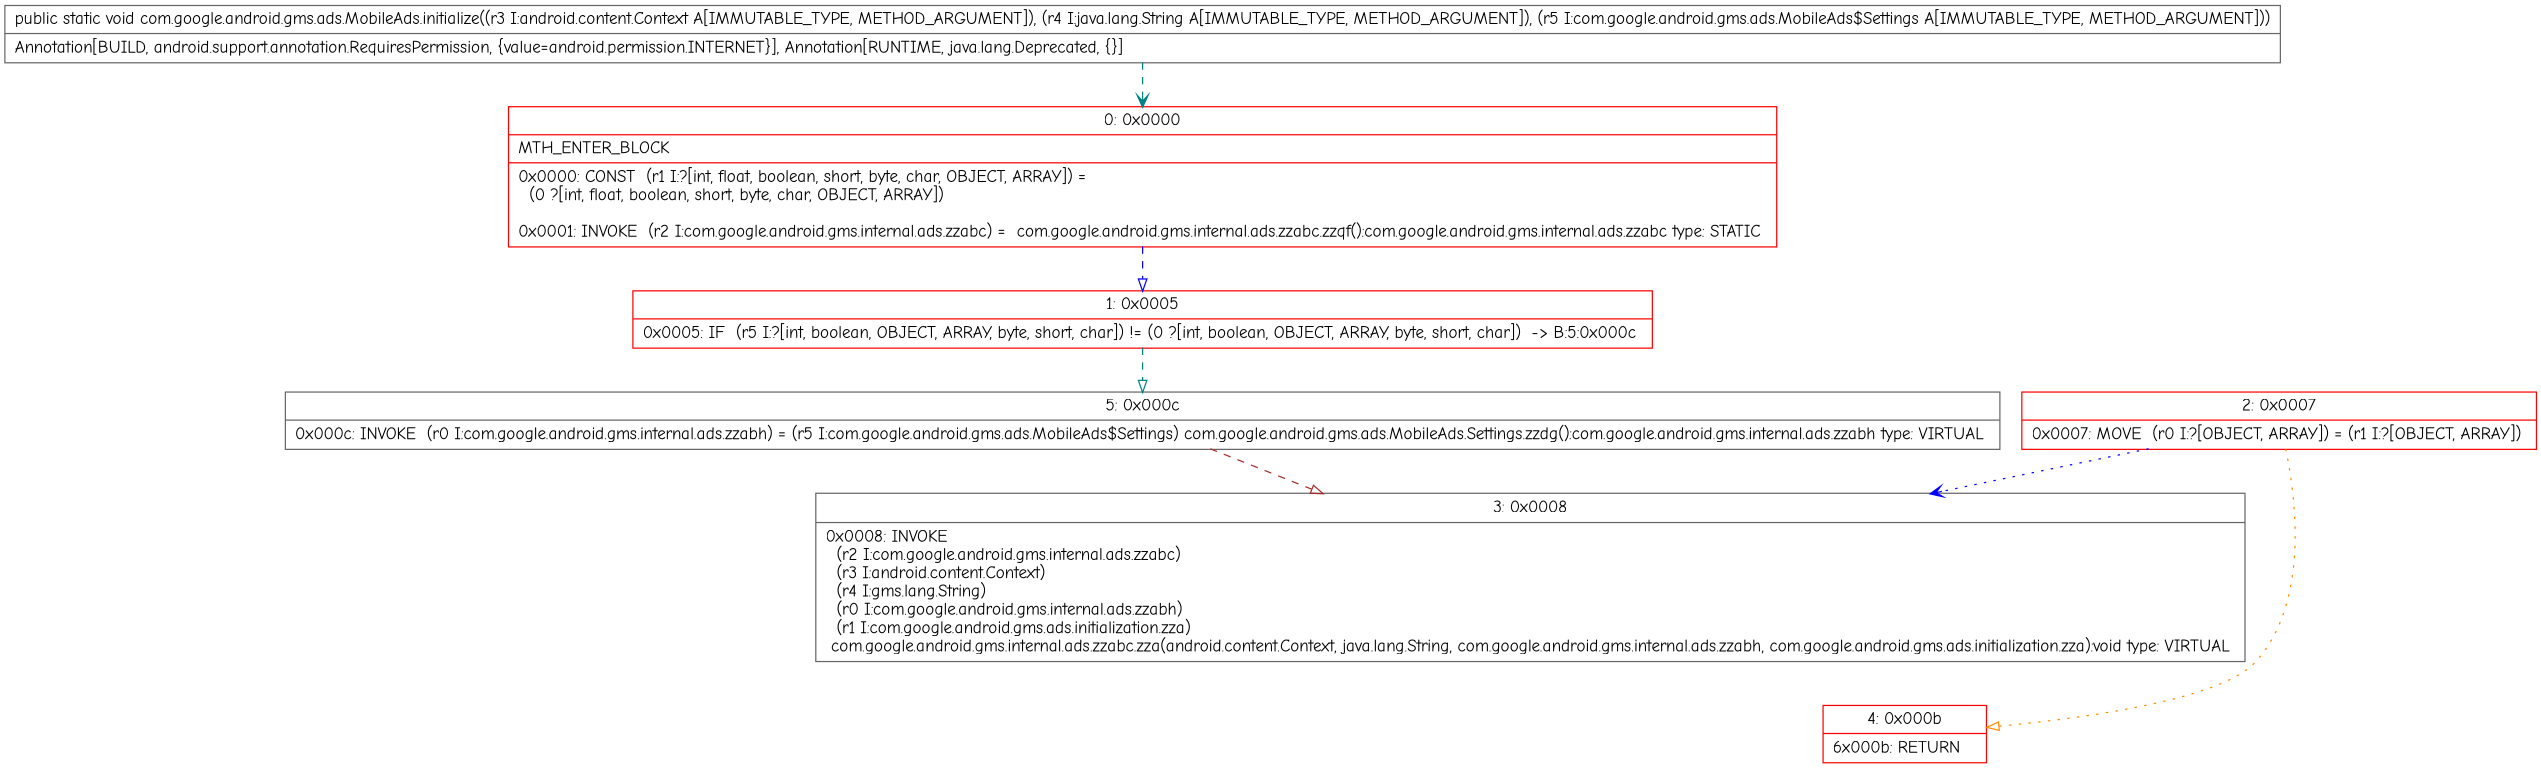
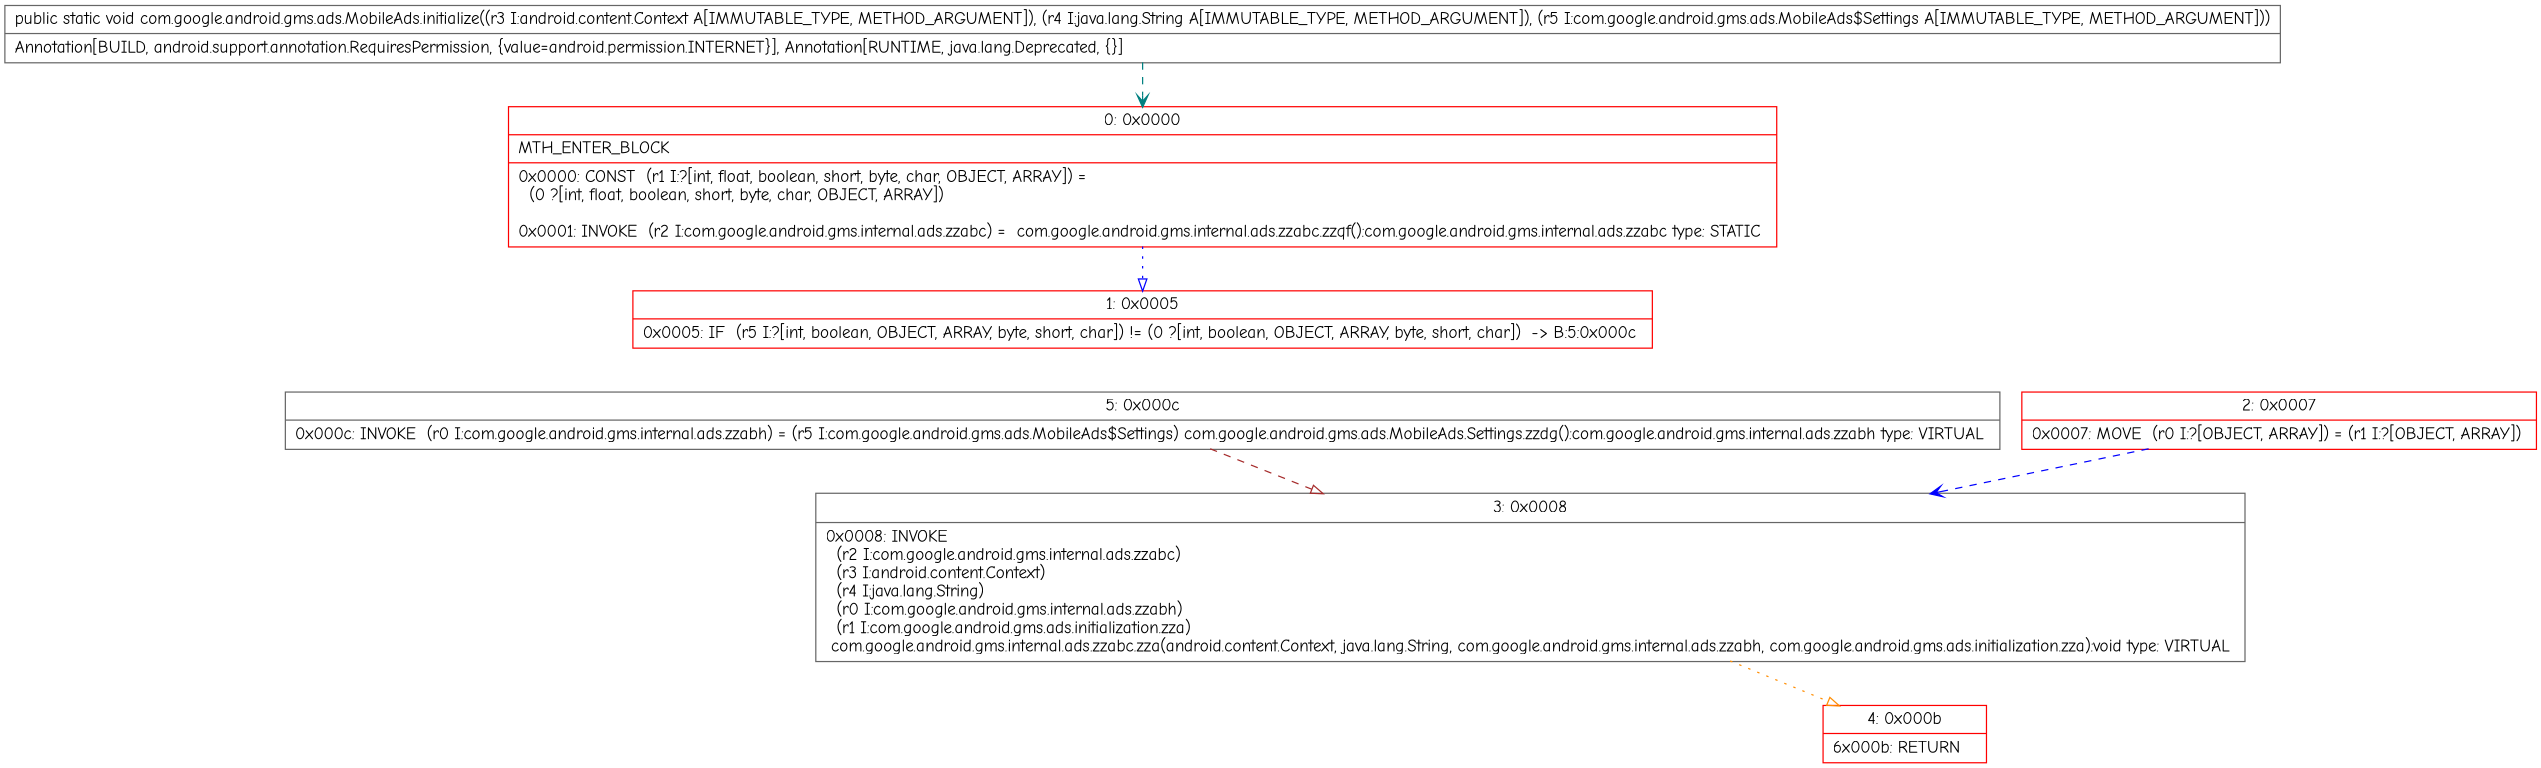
(1143, 263) -> (1143, 263)
(1143, 364) -> none
(2045, 470) -> (2045, 470)
(906, 591) -> (905, 591)
(2237, 675) -> (1779, 681)
